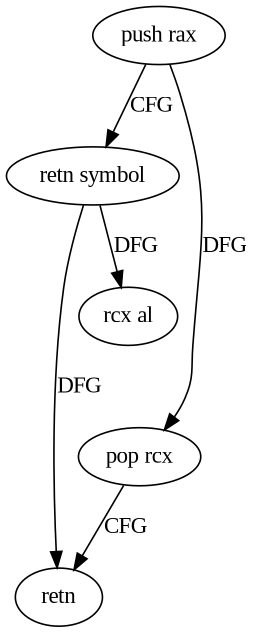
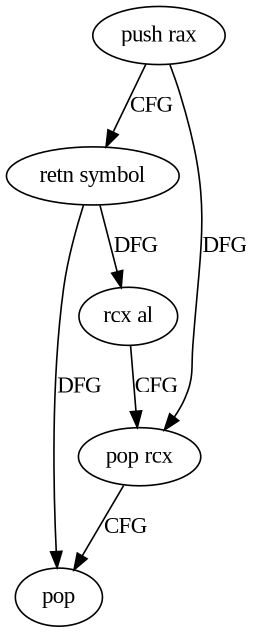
none -> (133, 378)
(59, 597) -> (59, 597)
